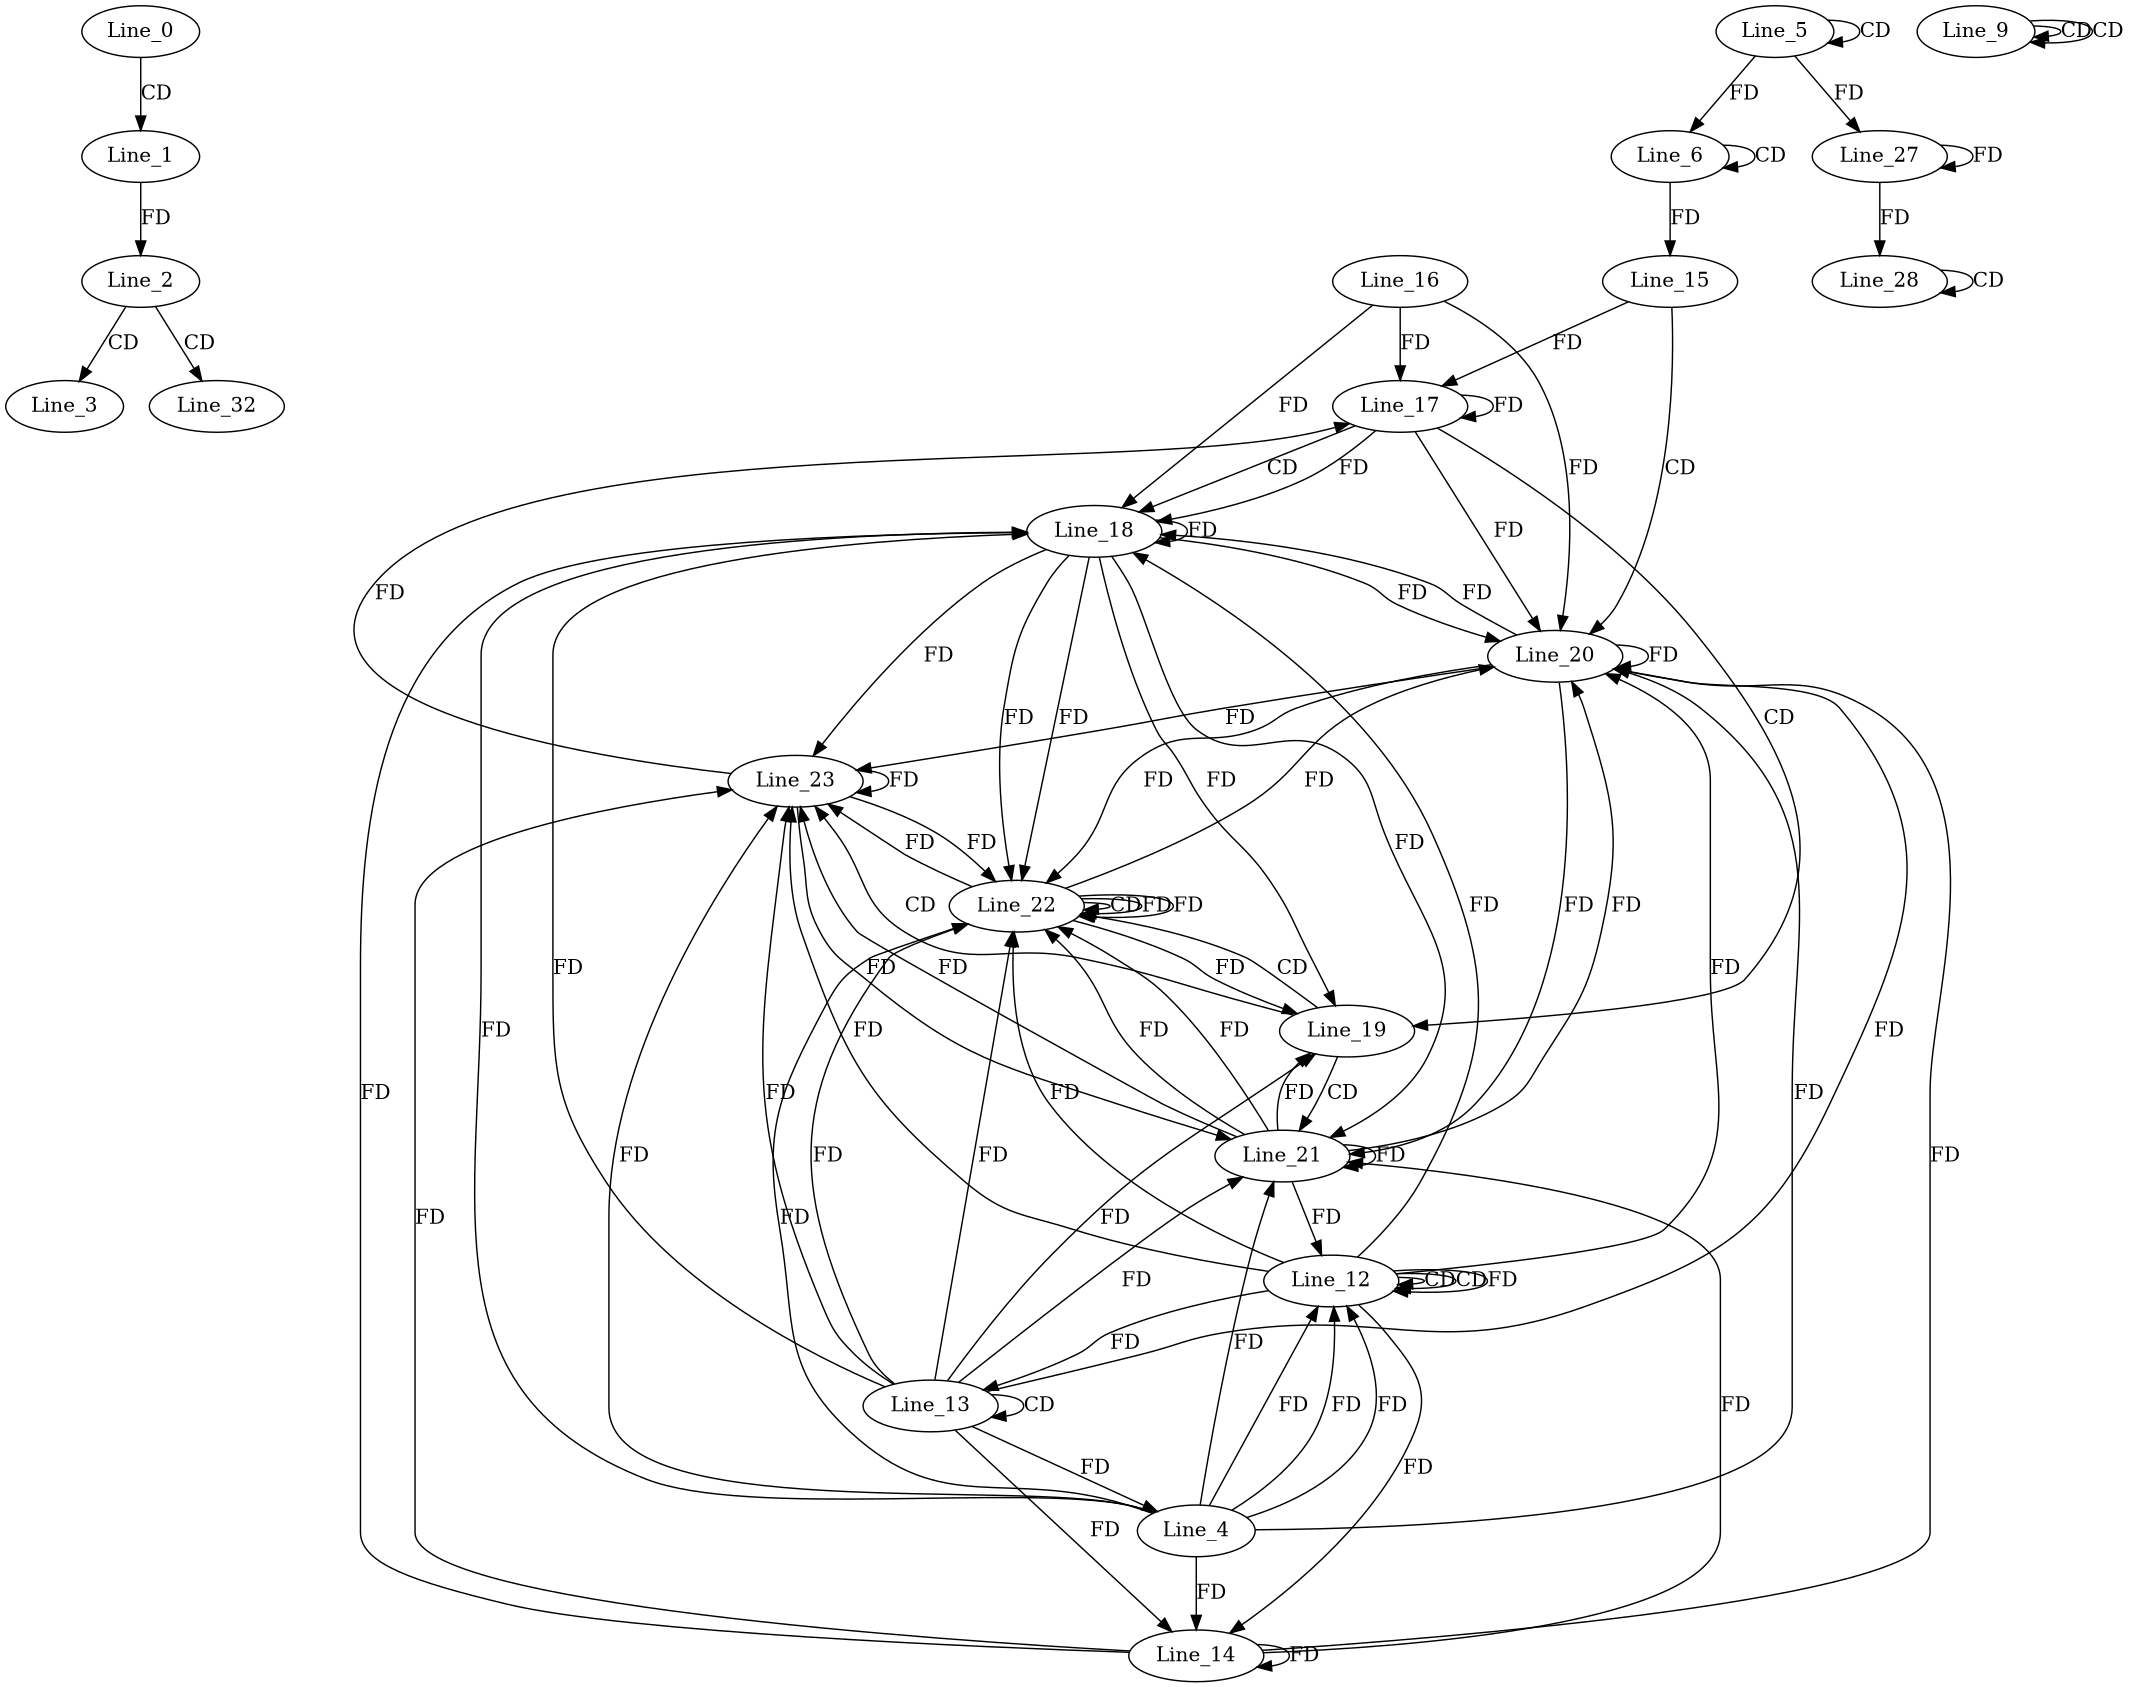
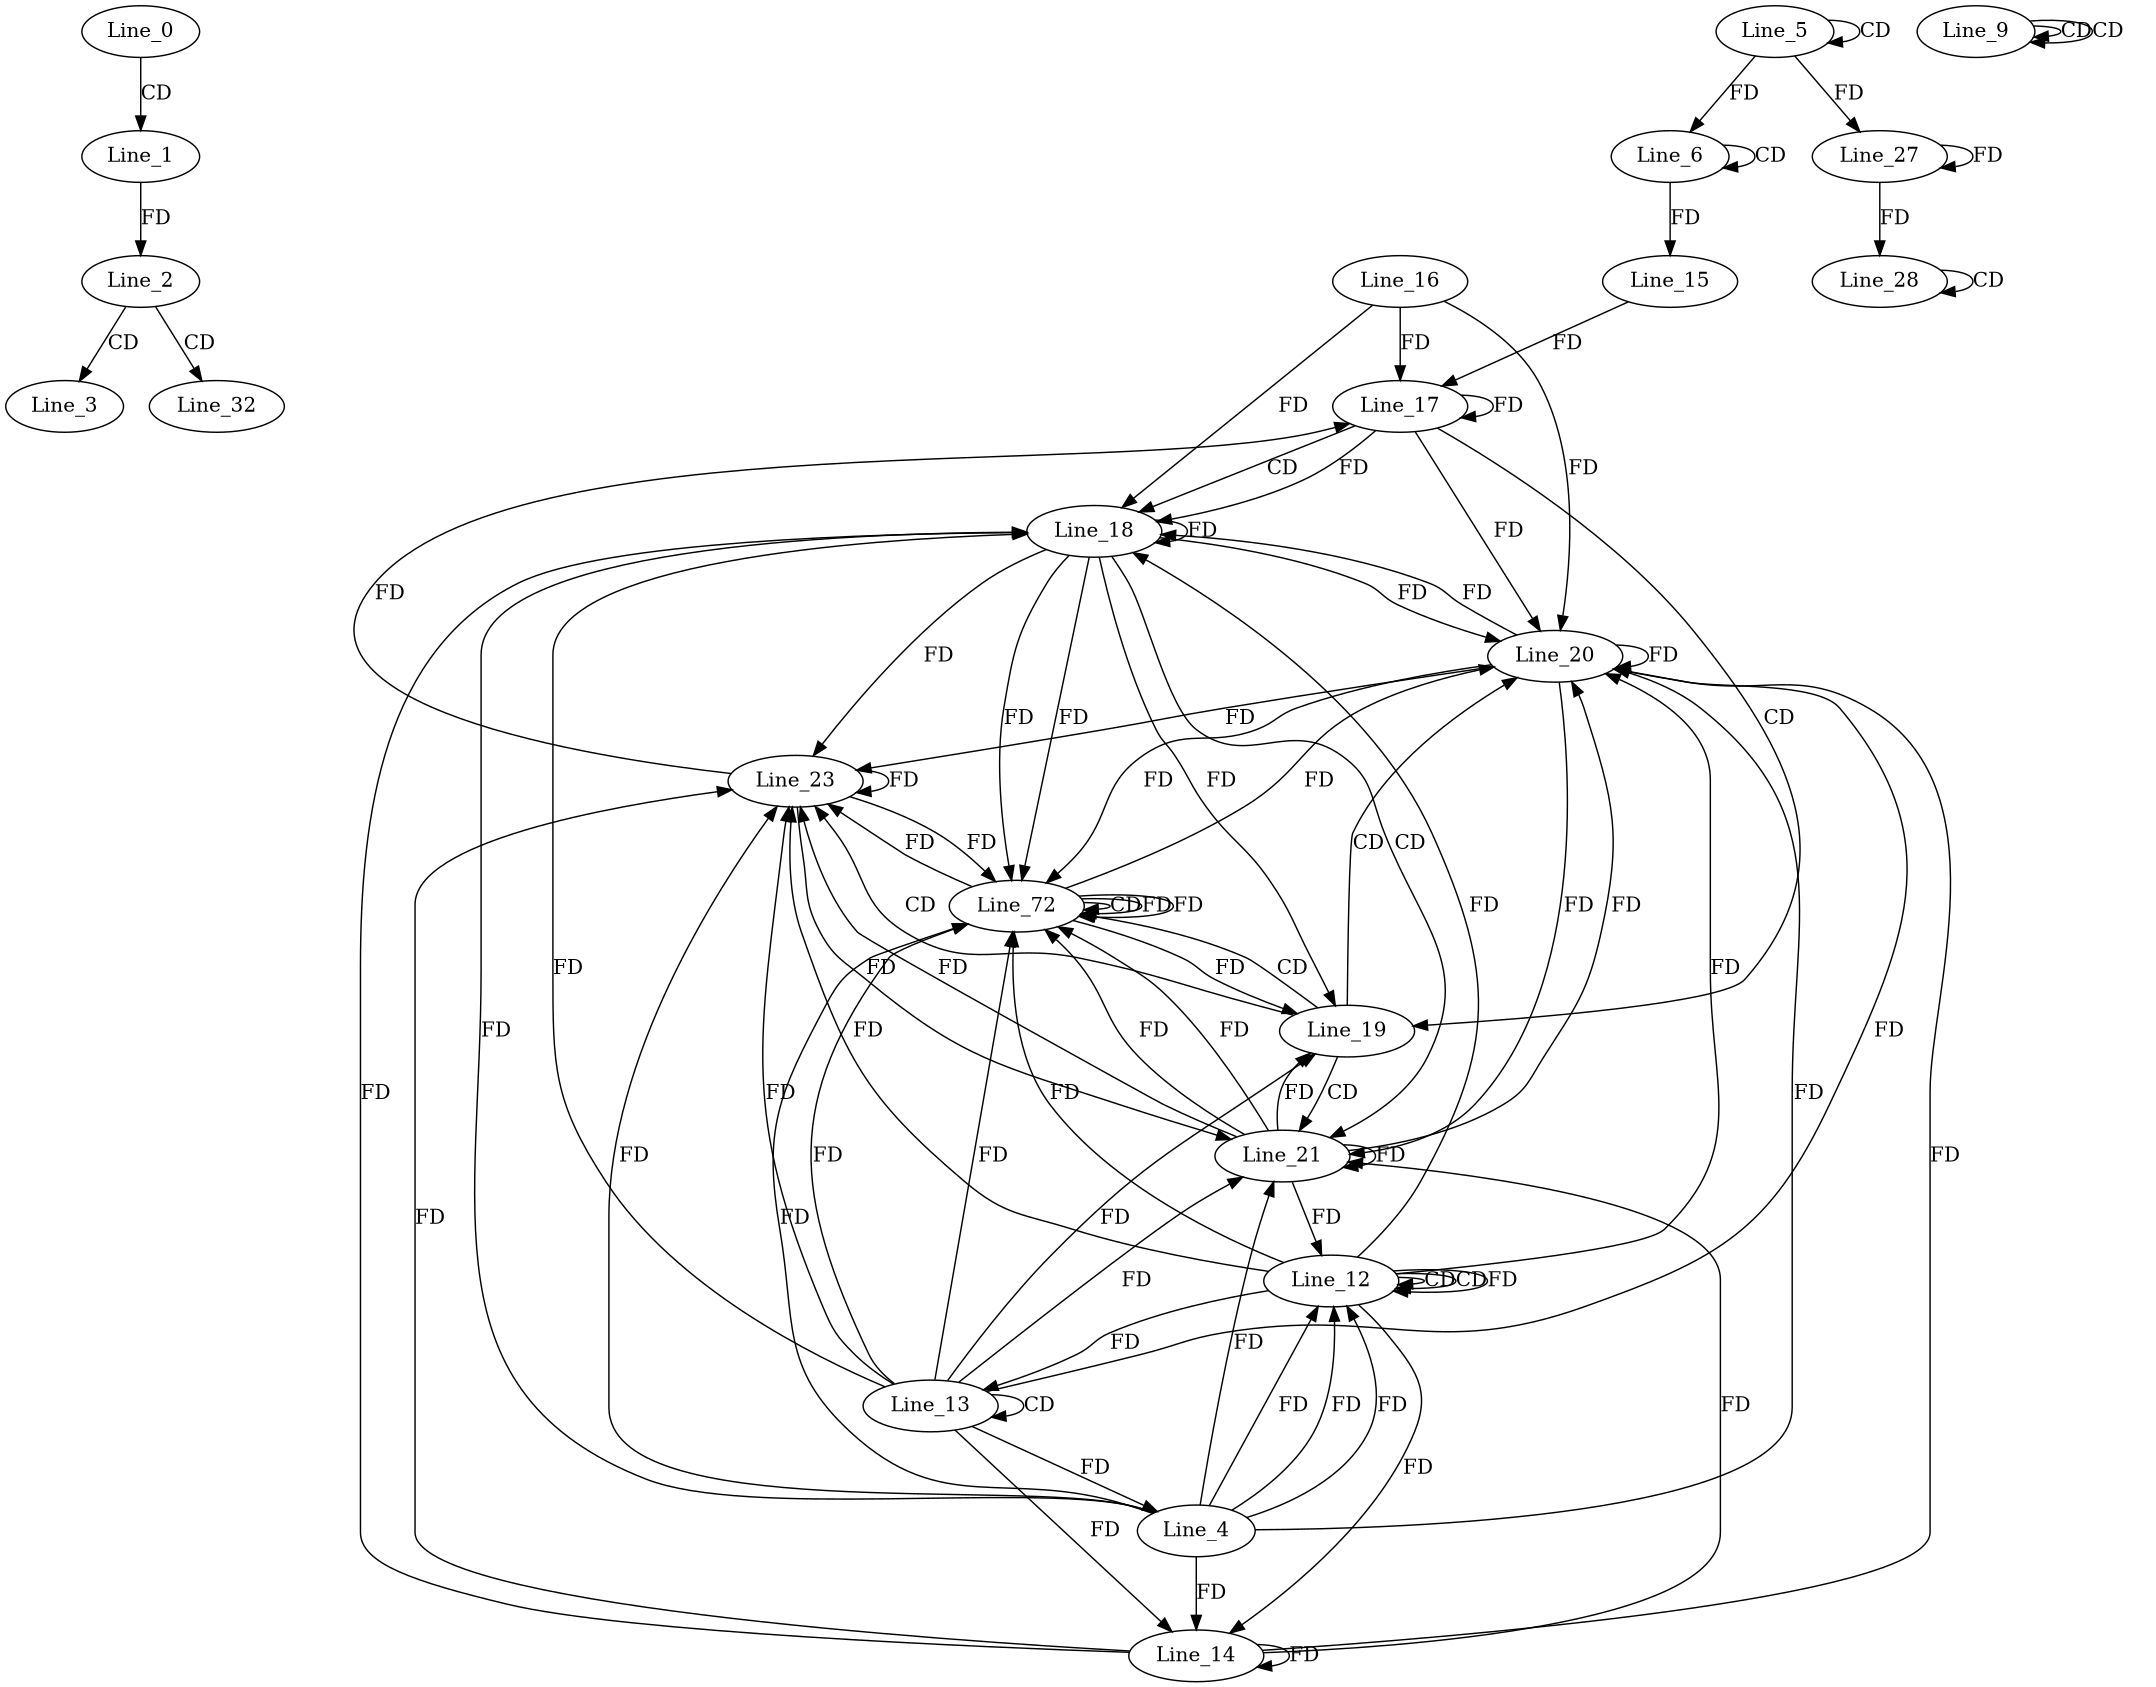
(1662, 473) -> (1363, 815)
(1410, 844) -> (1410, 844)
(1017, 906) -> (1017, 906)
